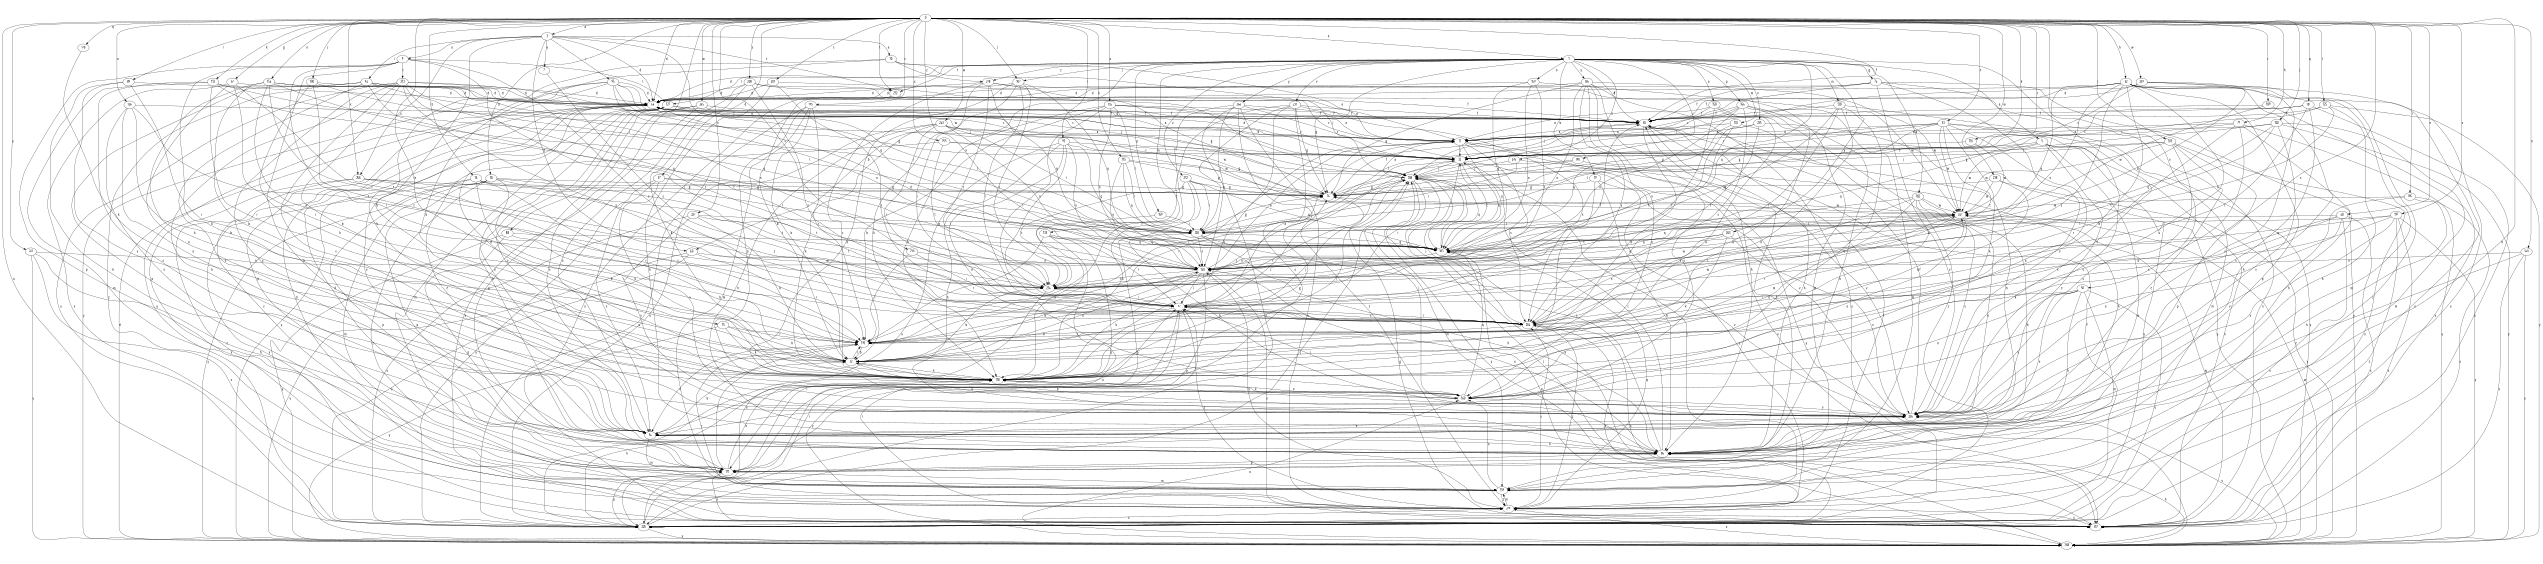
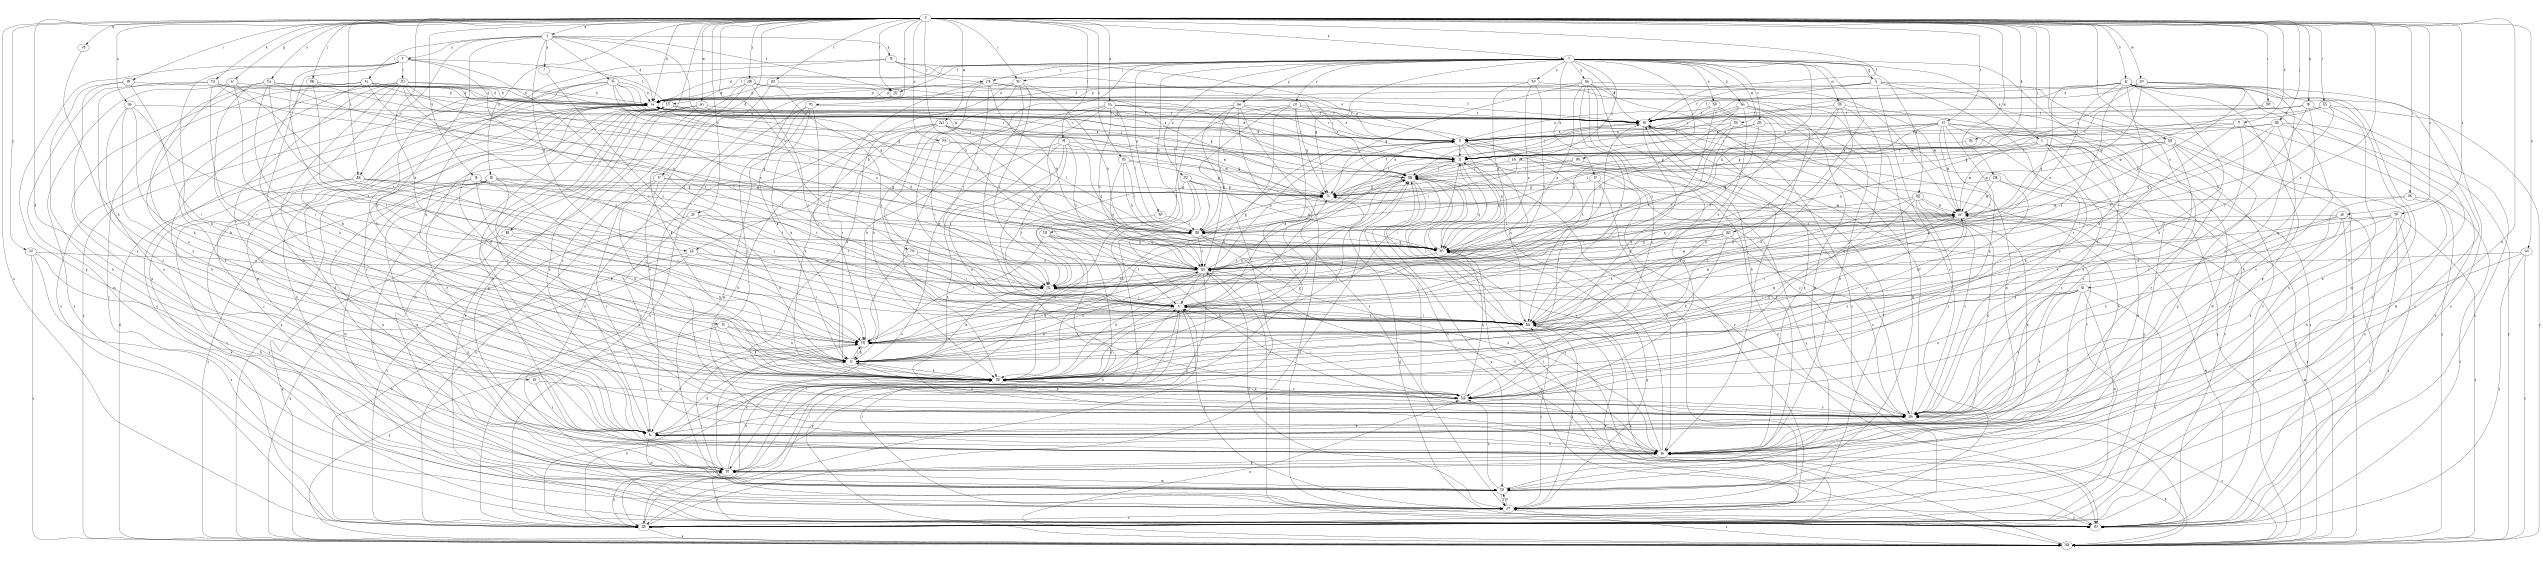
(2003, 179) -> (2070, 155)
none -> (534, 380)
